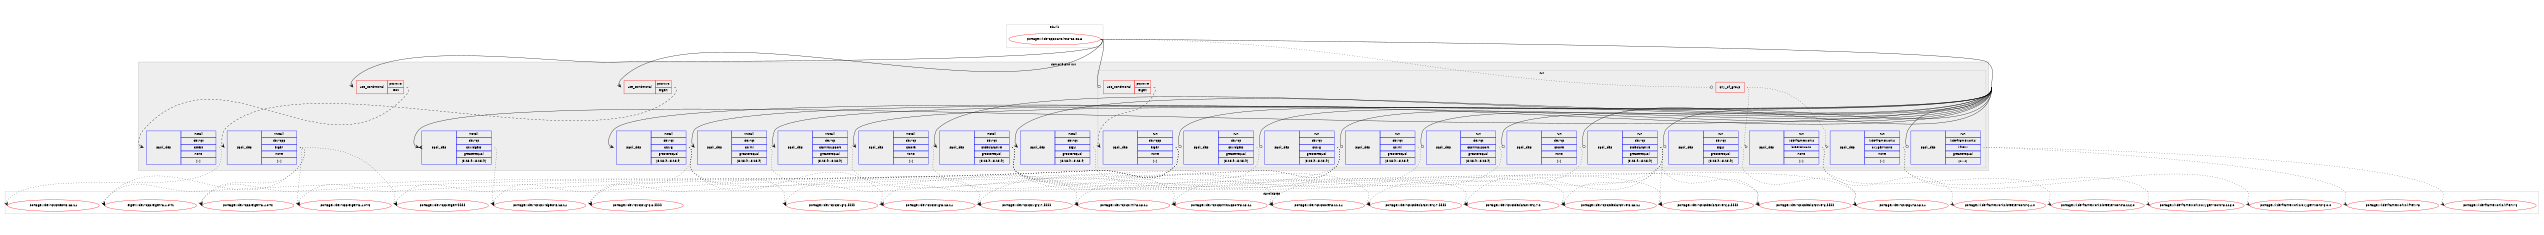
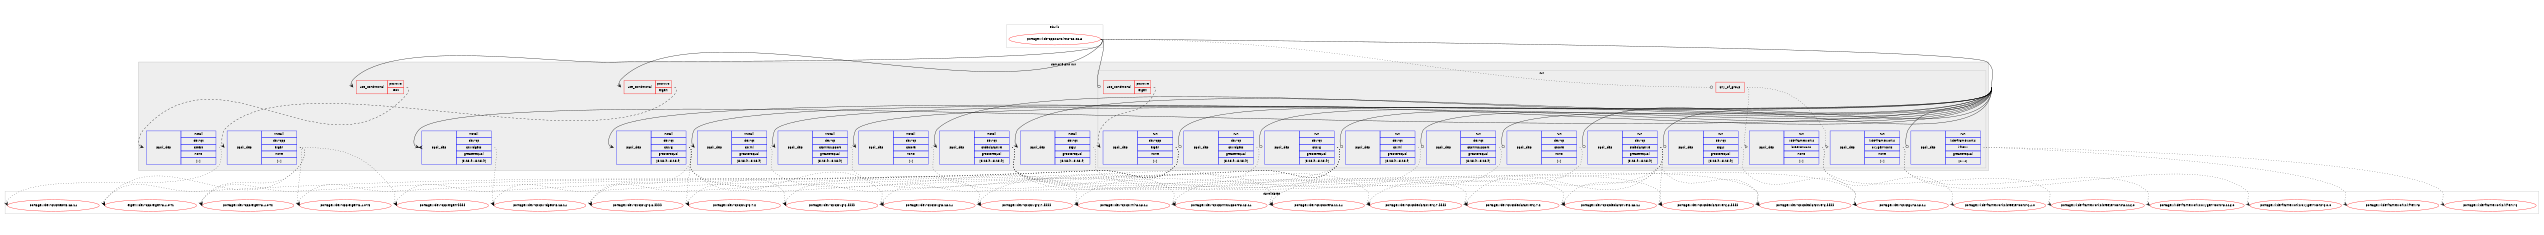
none -> (735, 206)
